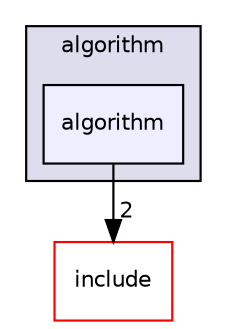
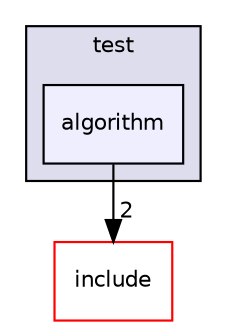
(113, 47) -> (113, 47)
